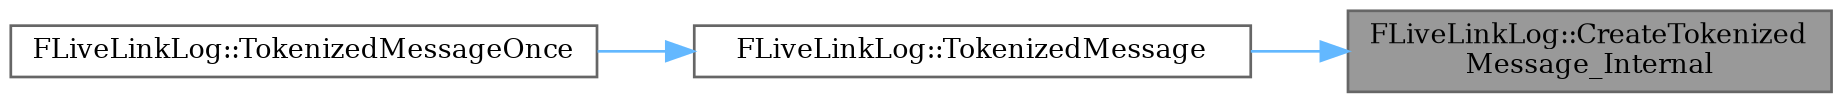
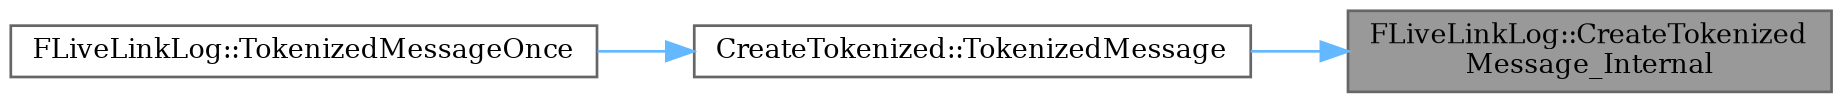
(972, 51) -> (972, 51)
